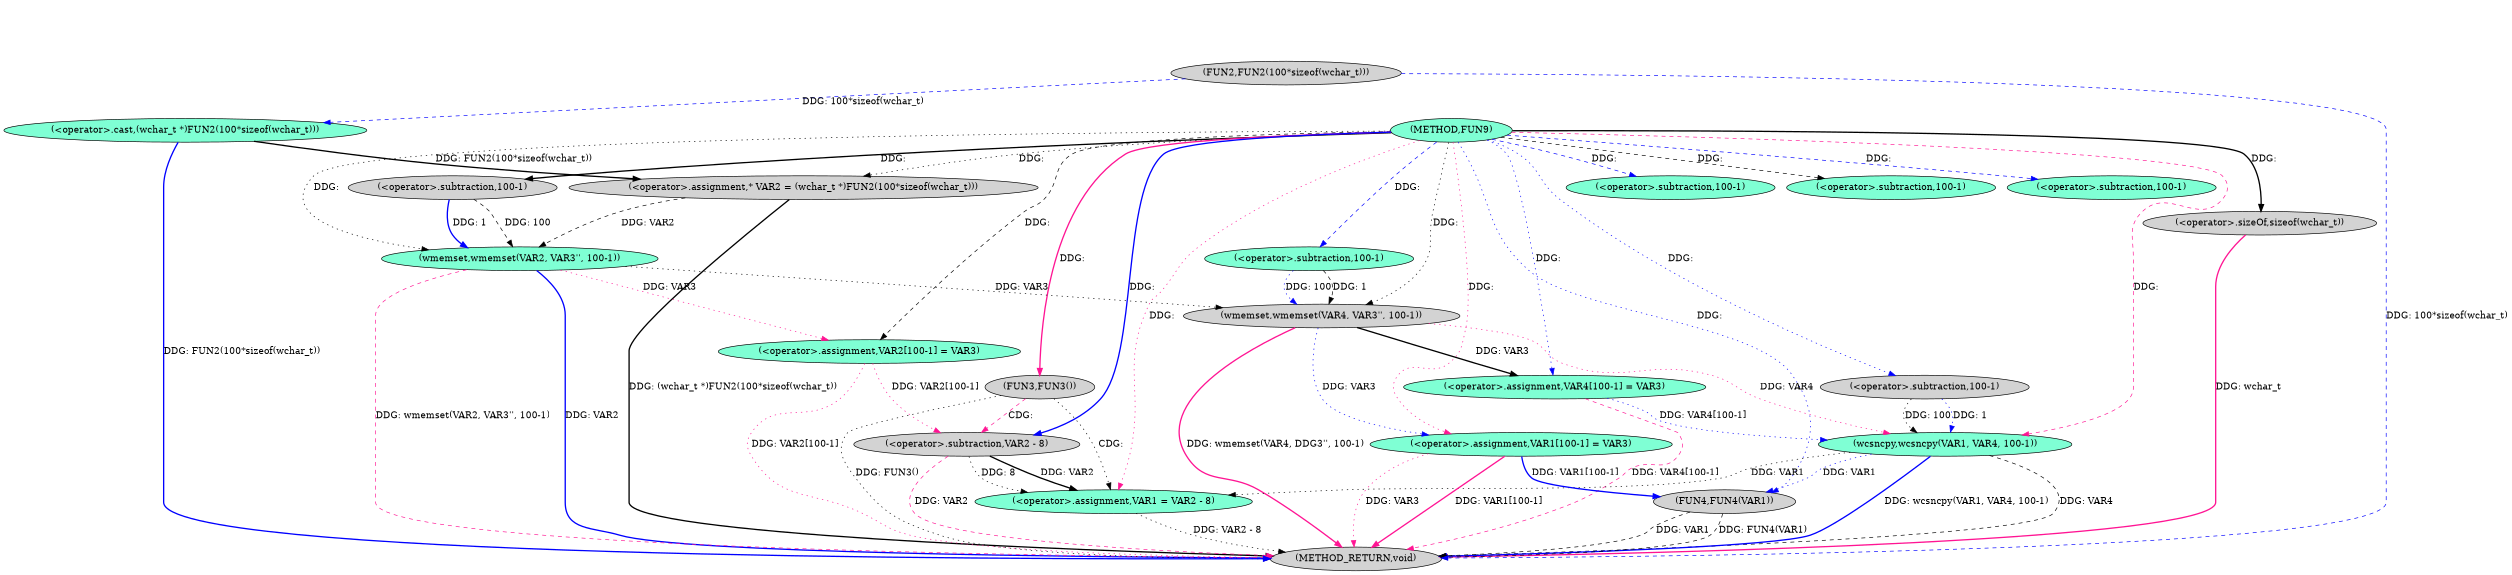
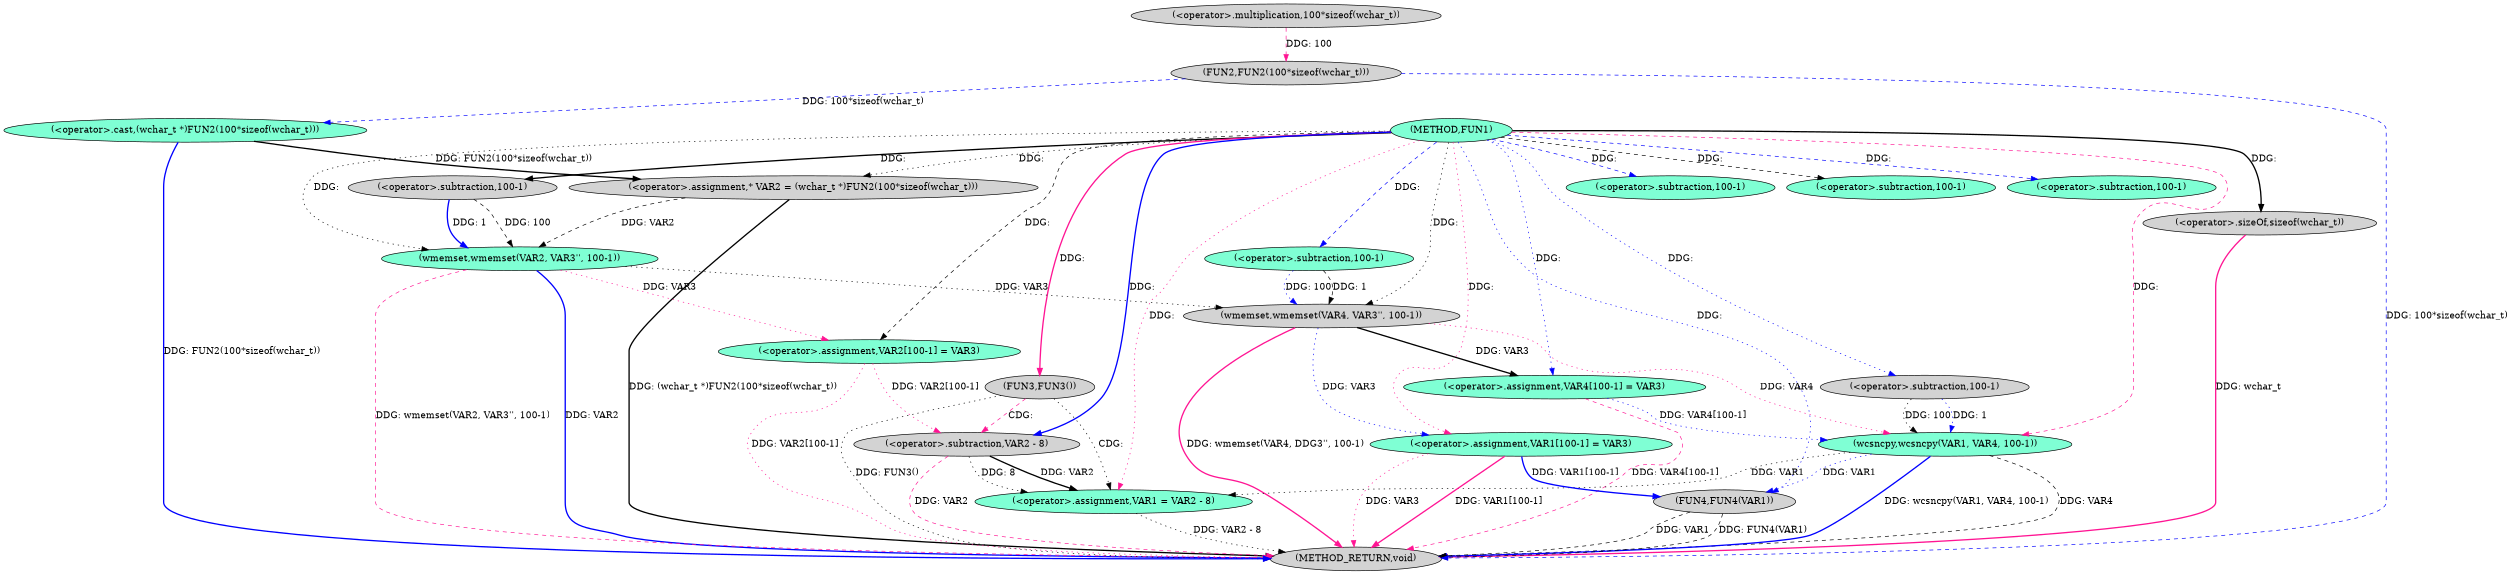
none -> (1286, 16)
(1451, 130) -> (1451, 130)
